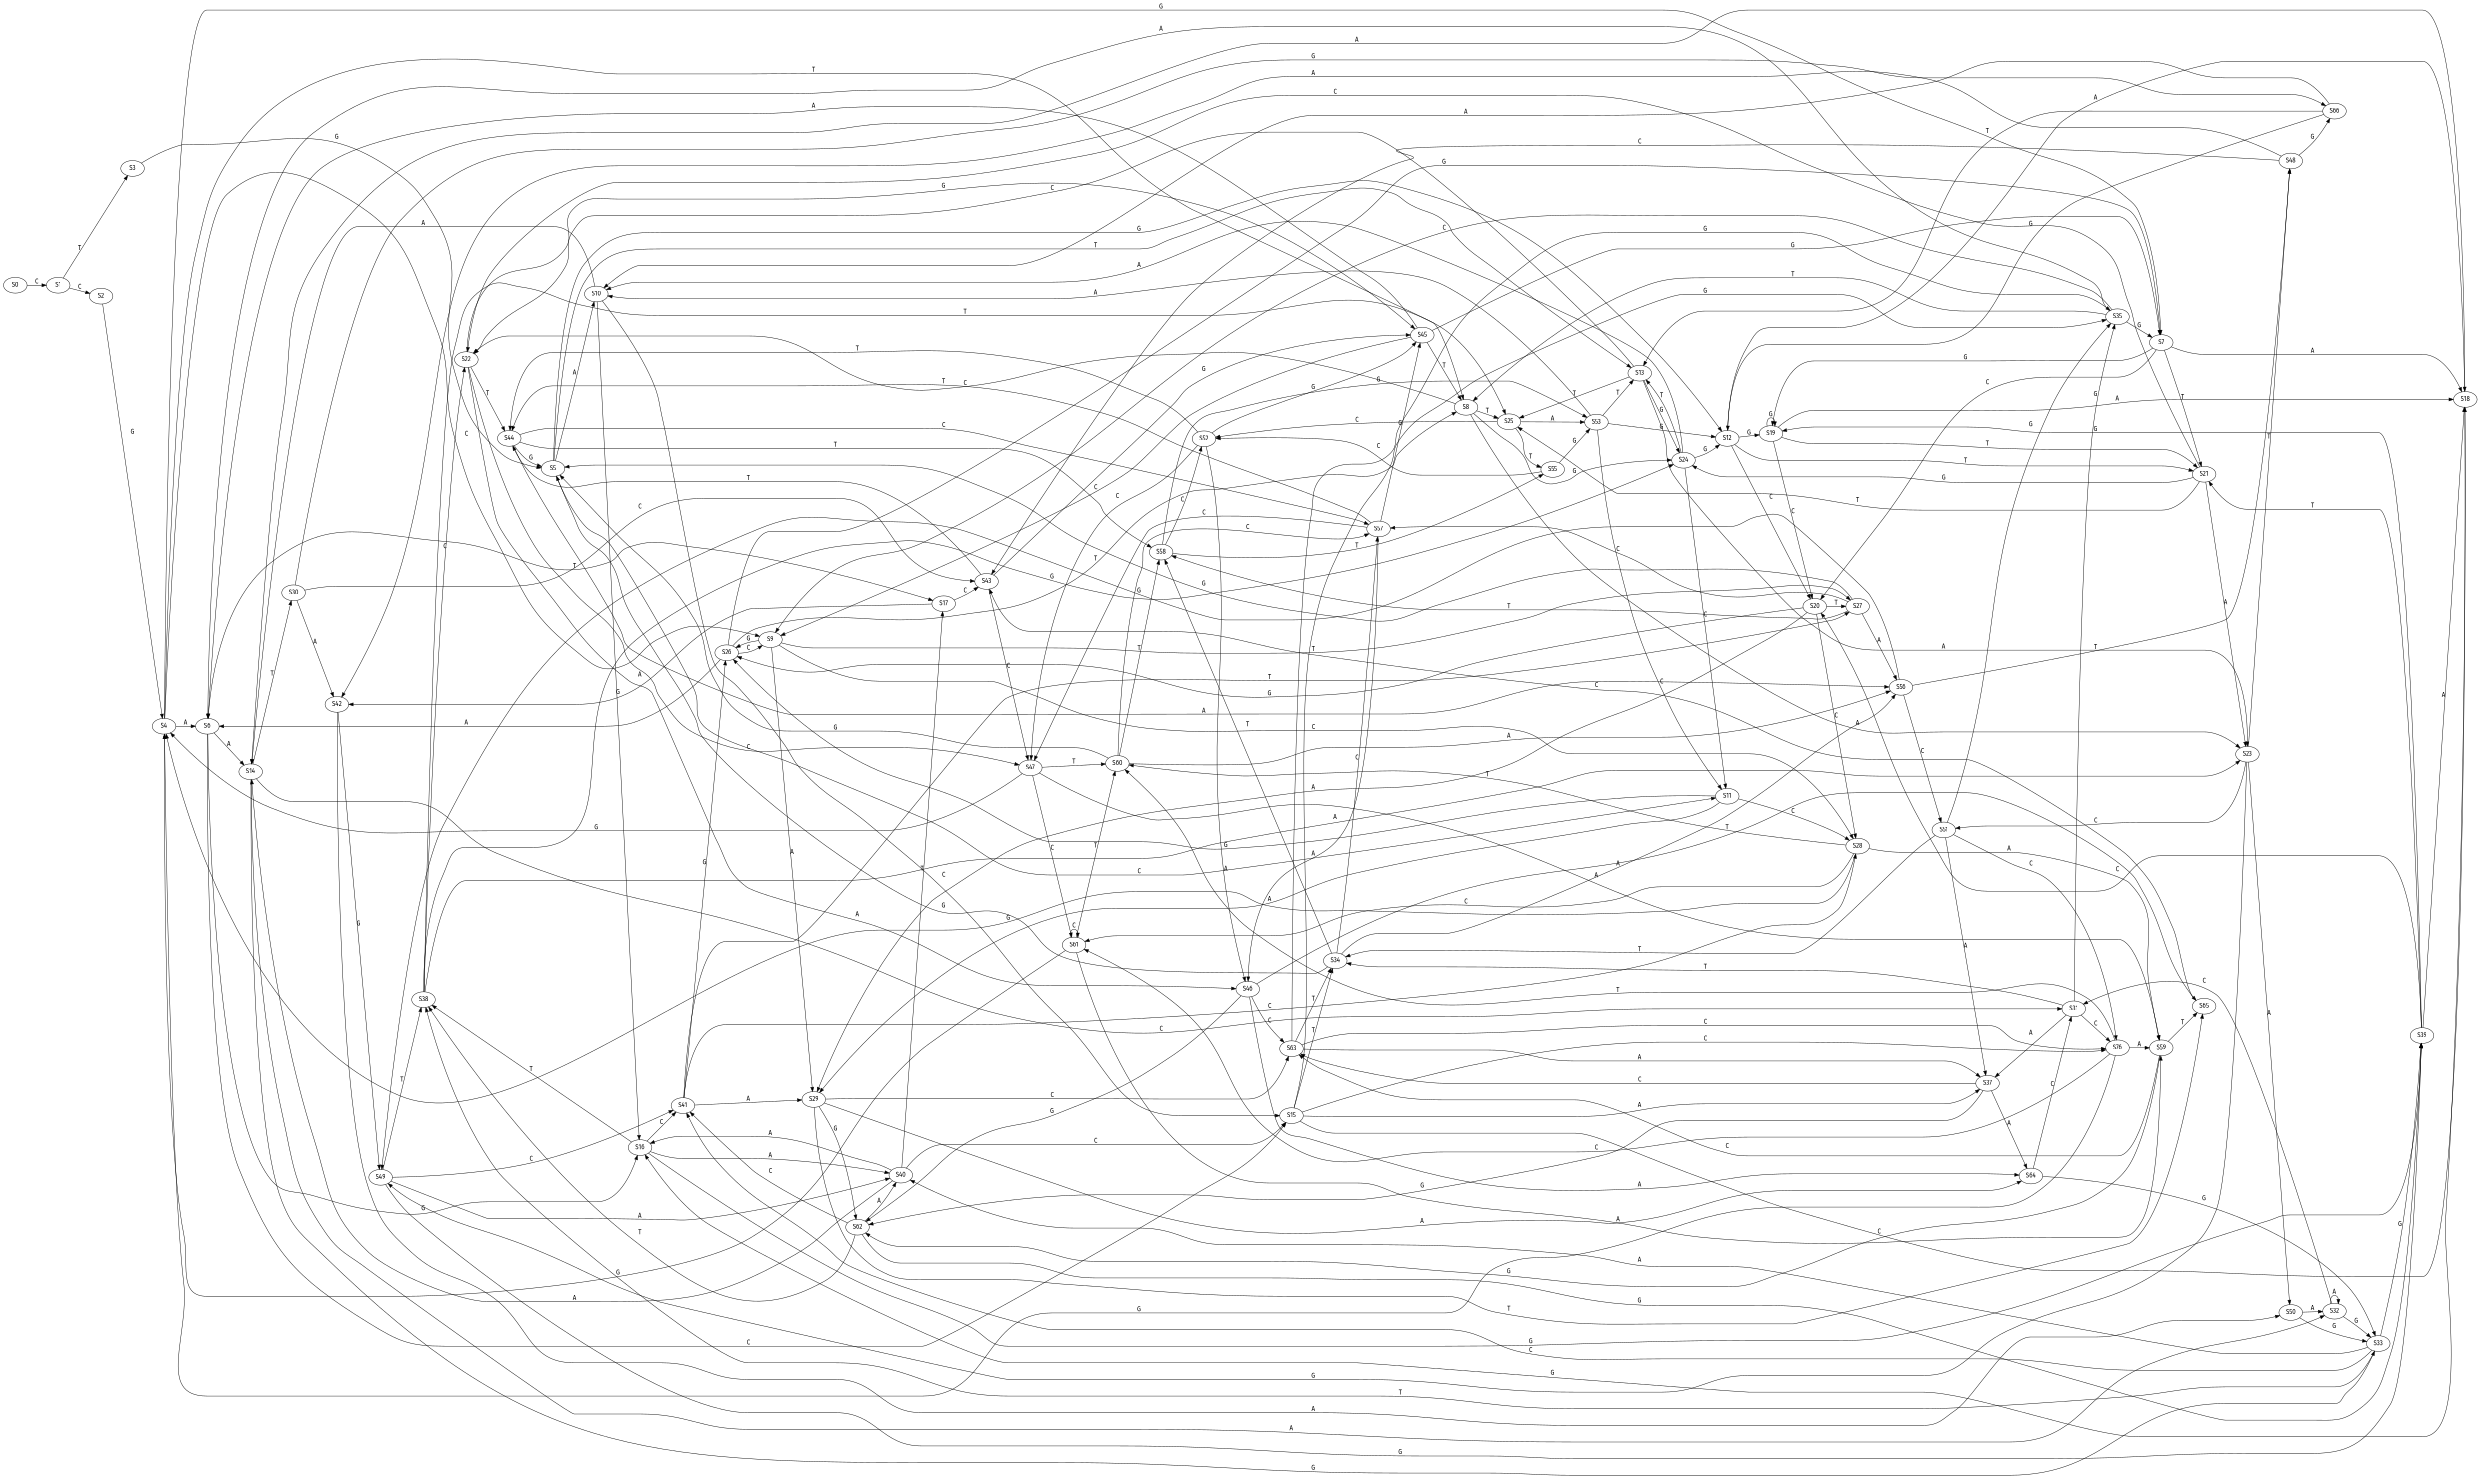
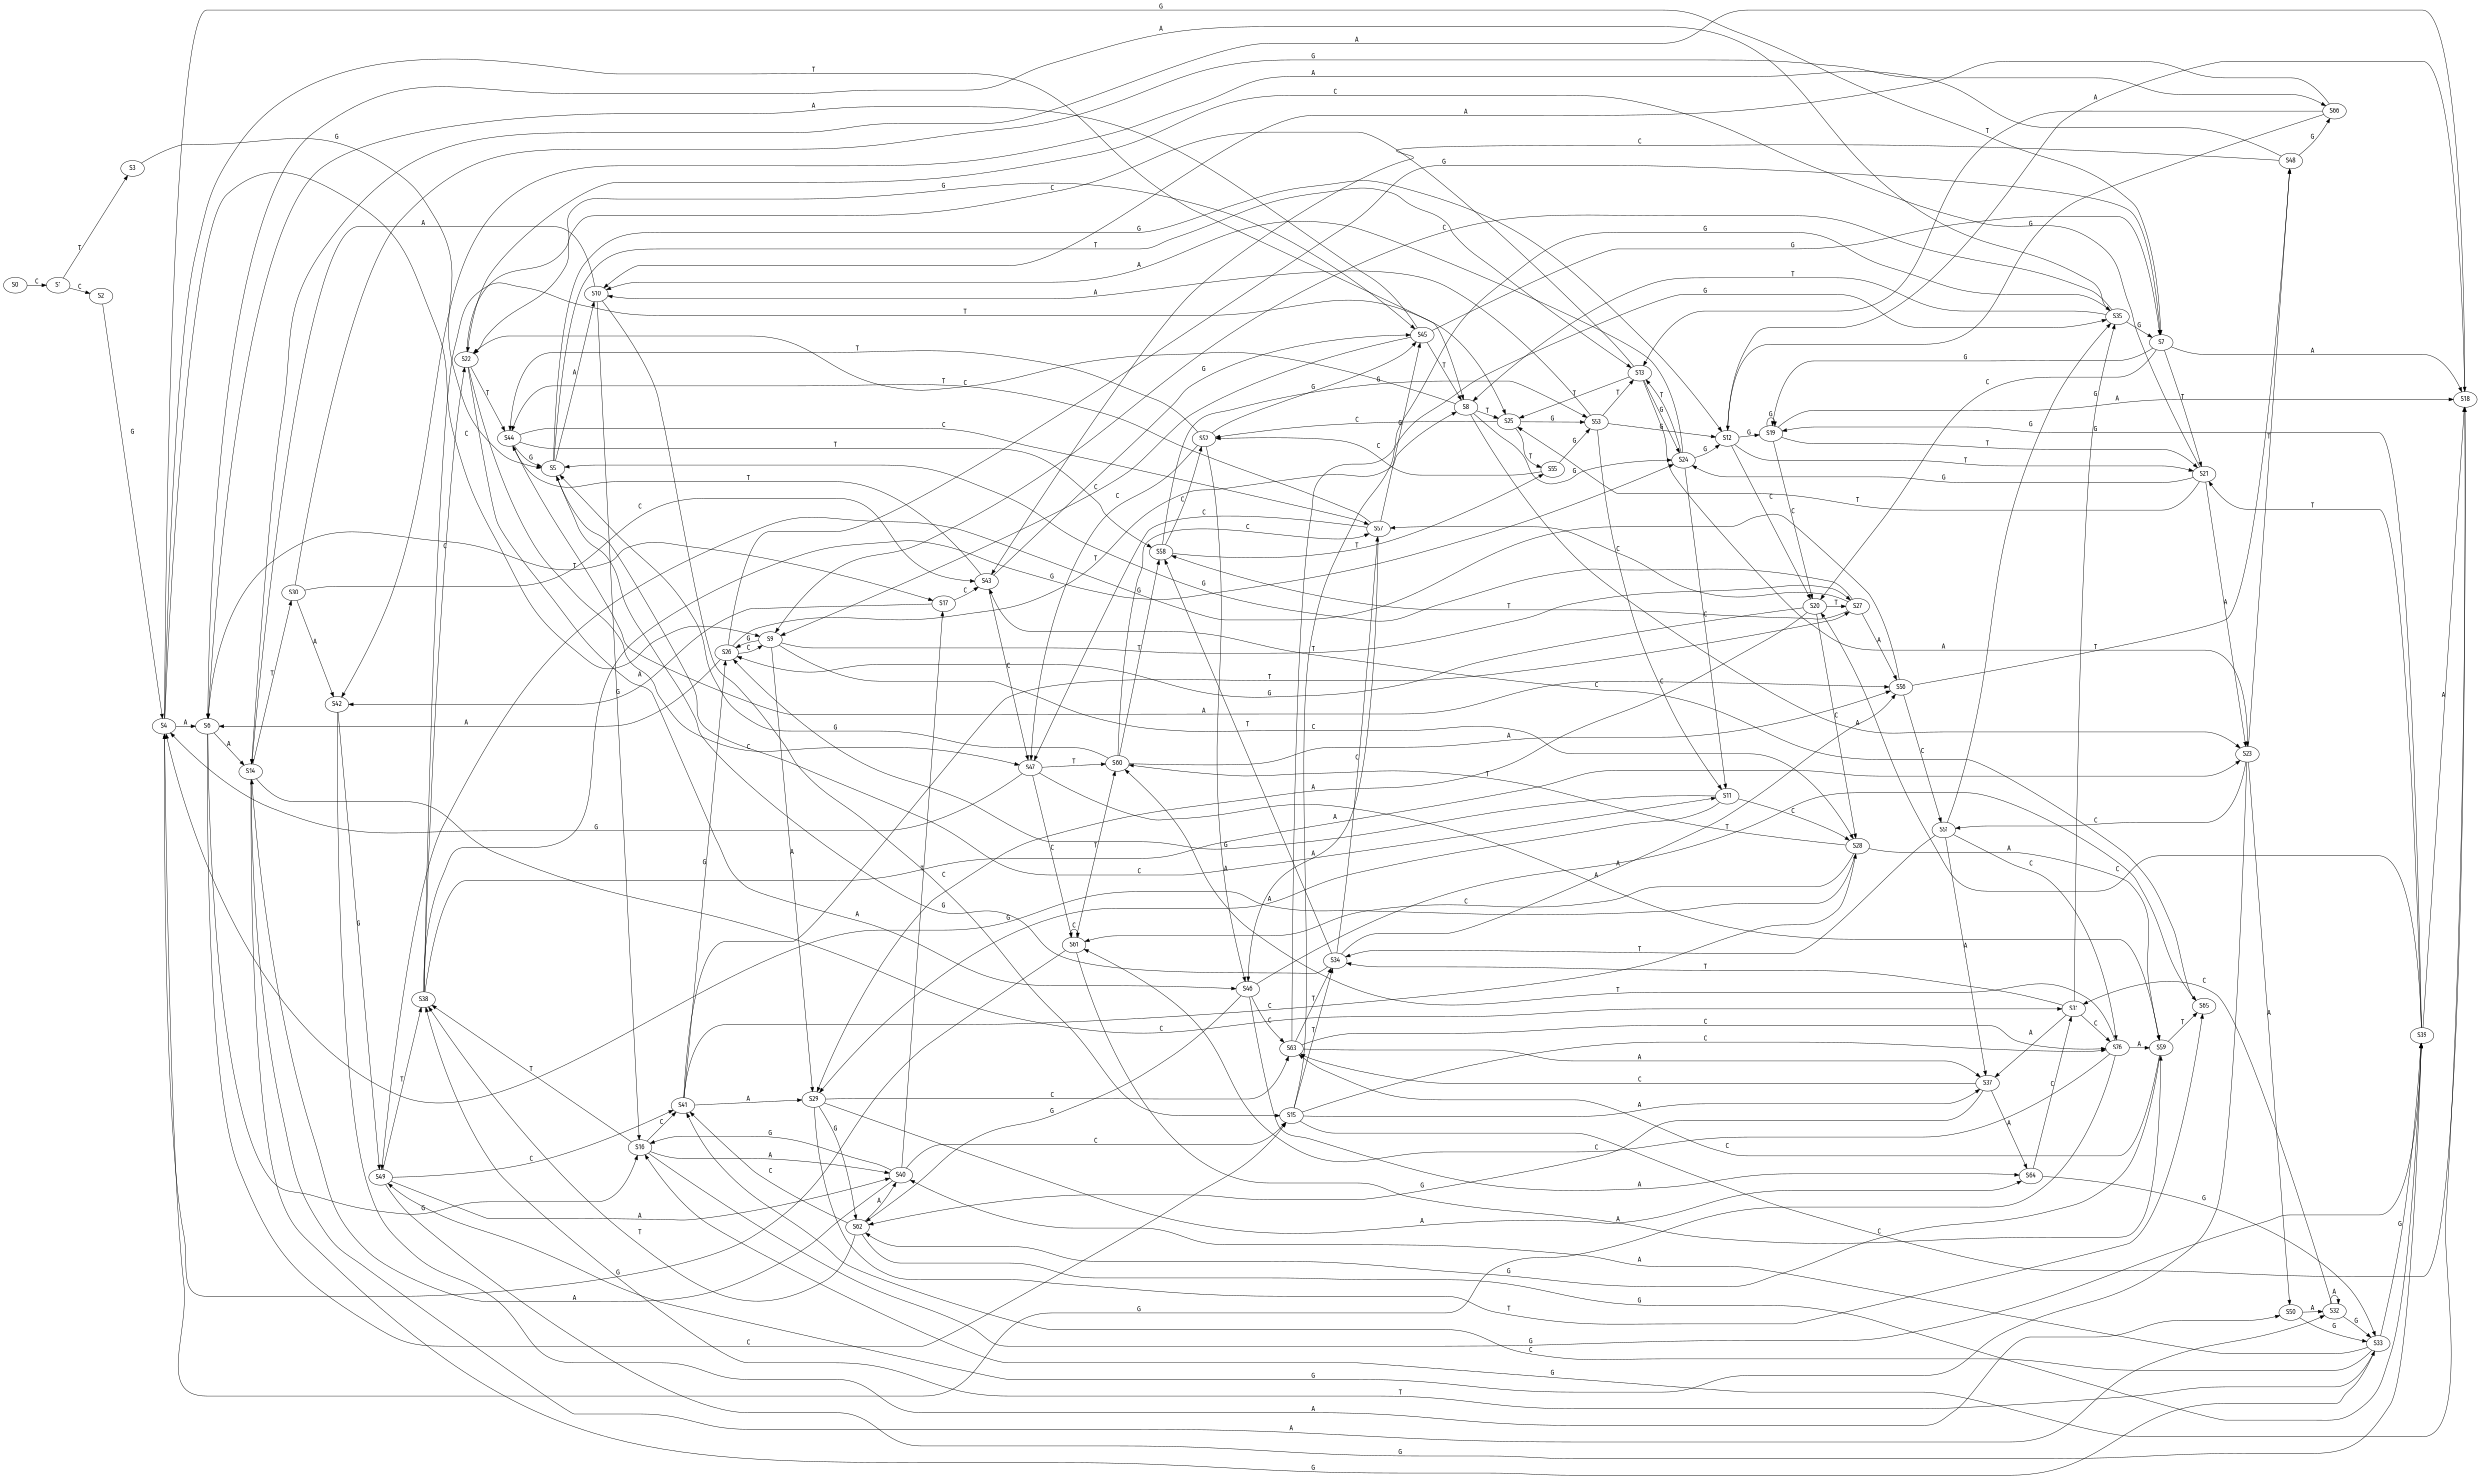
(1553, 419) -> (1553, 419)
(770, 1133) -> (770, 1133)
